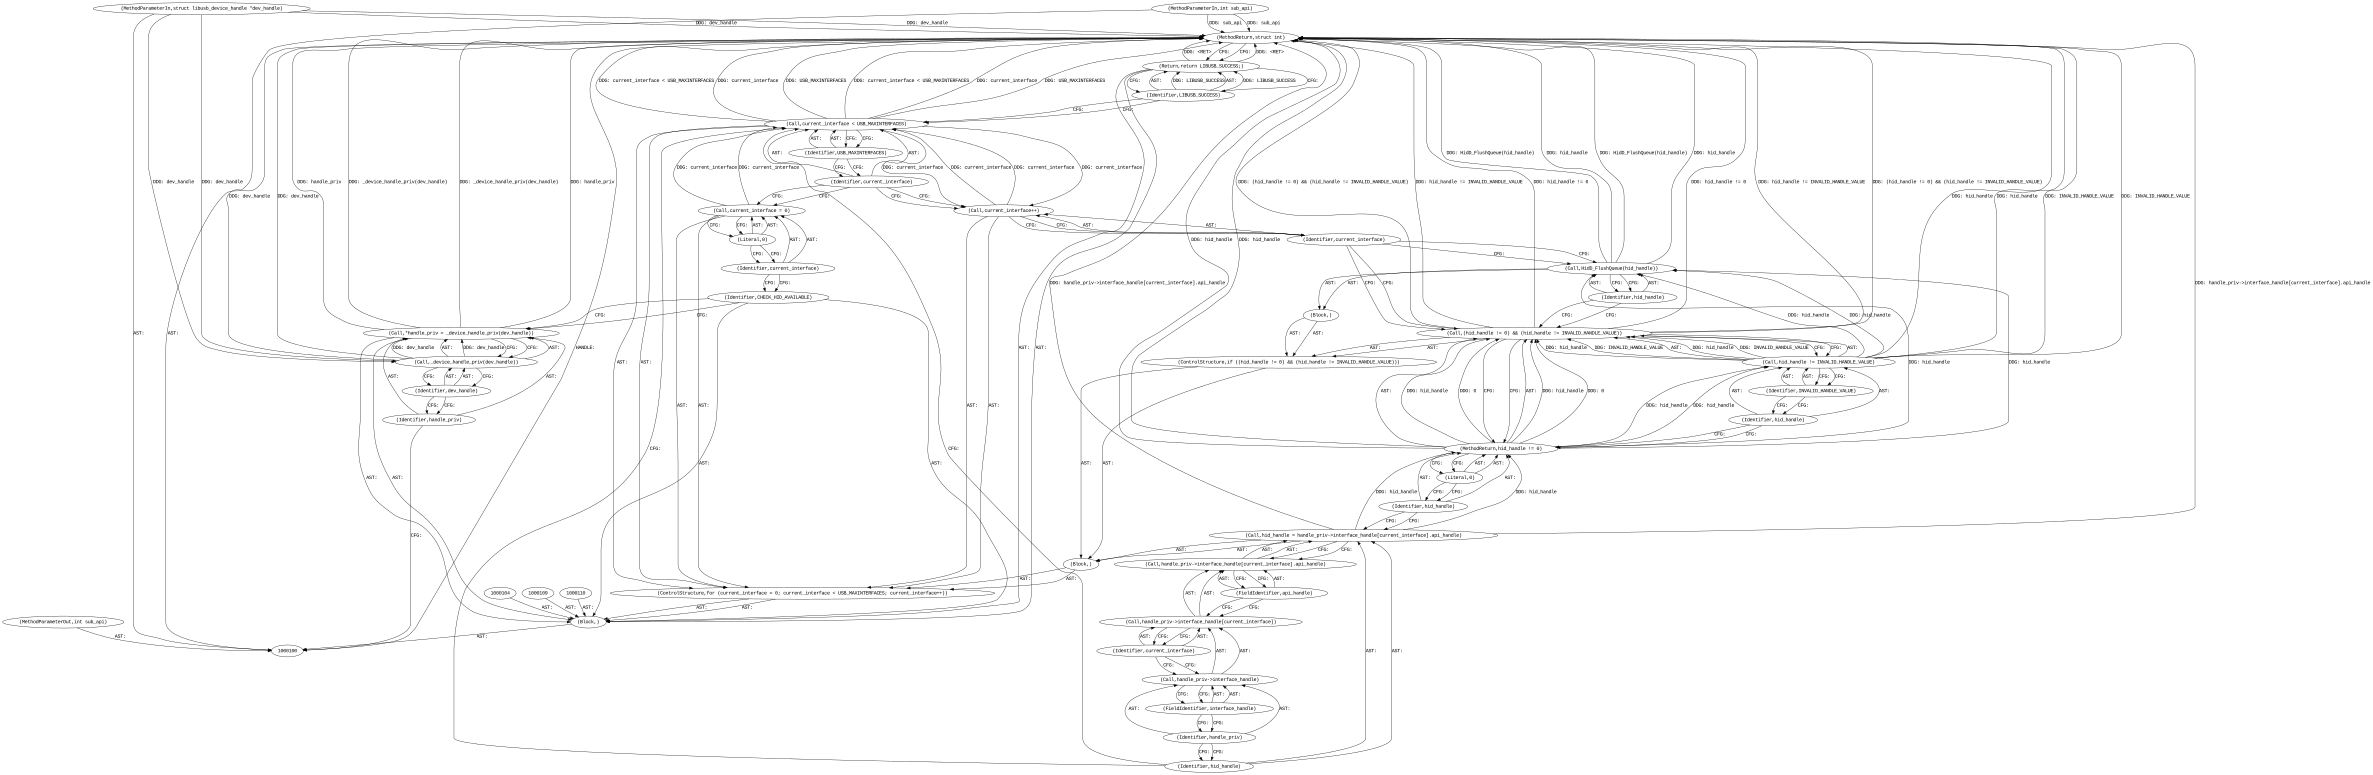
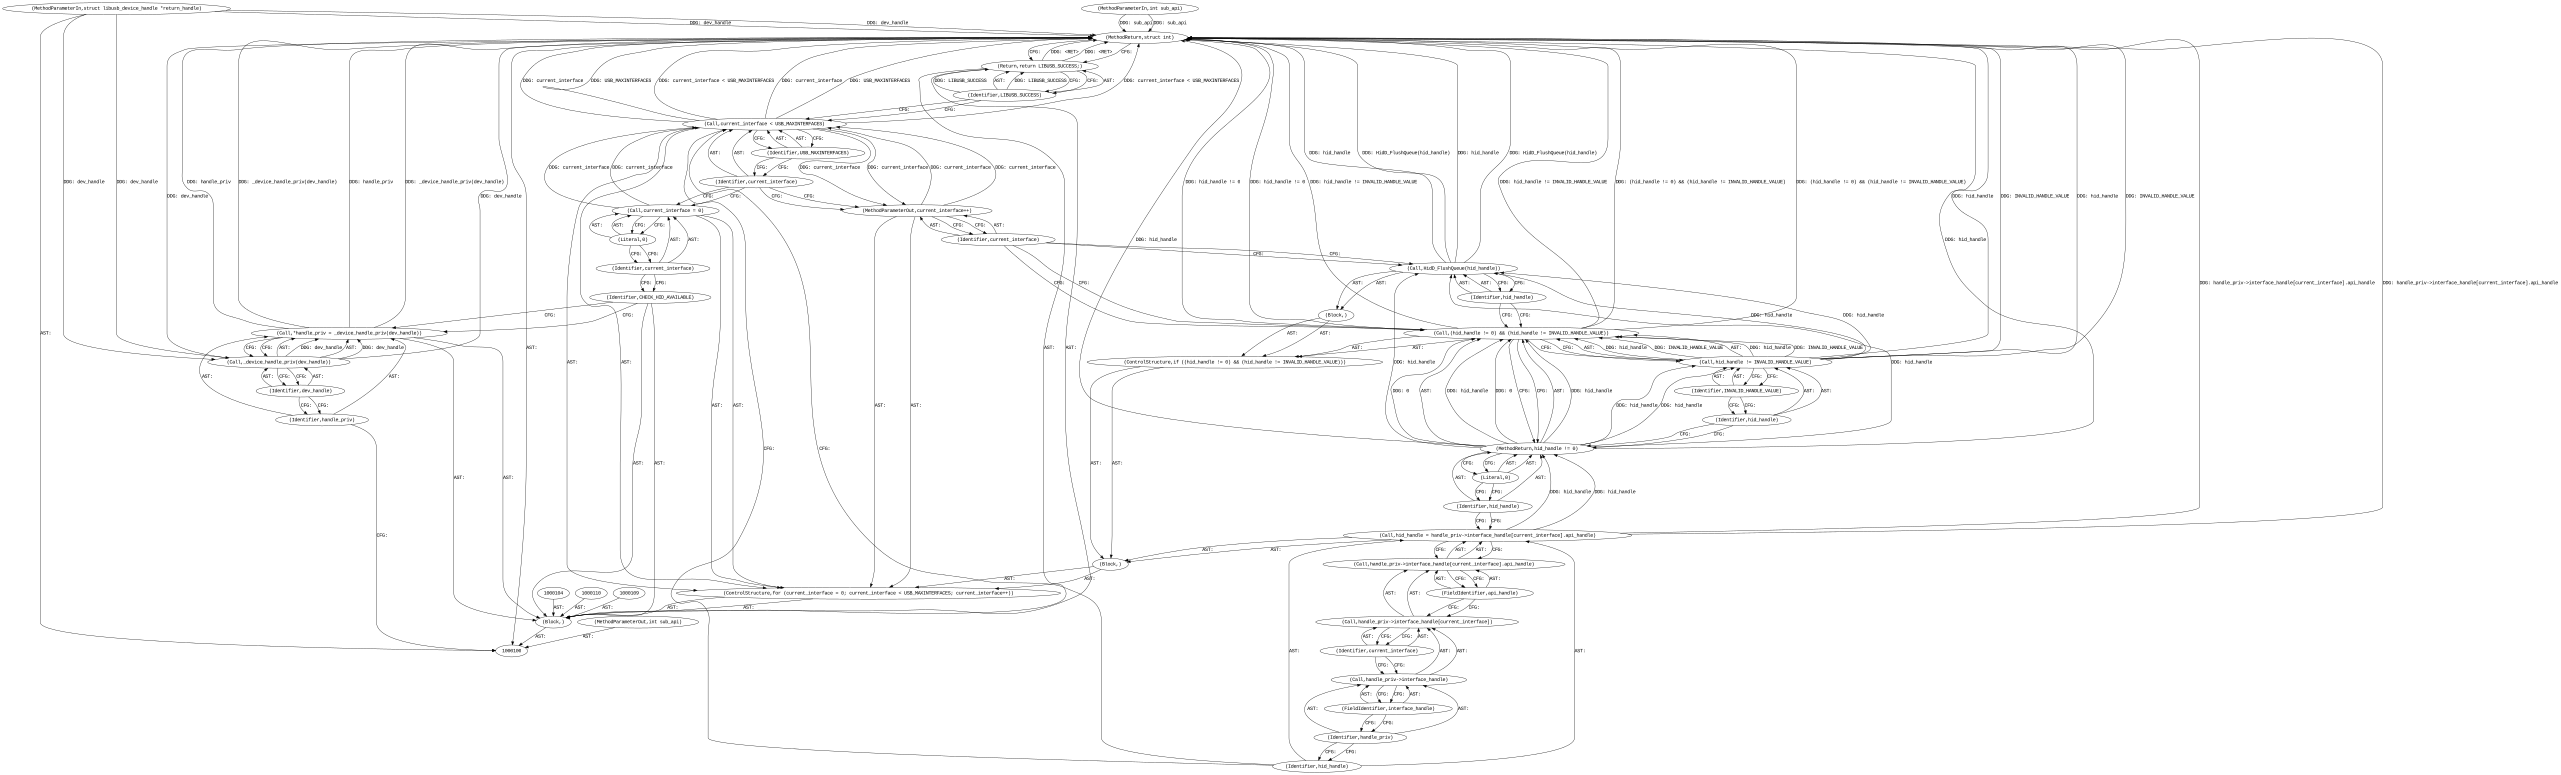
(202, 9) -> (117, 9)
(352, 38) -> none
(1004, 211) -> (917, 211)
(587, 348) -> (533, 348)
